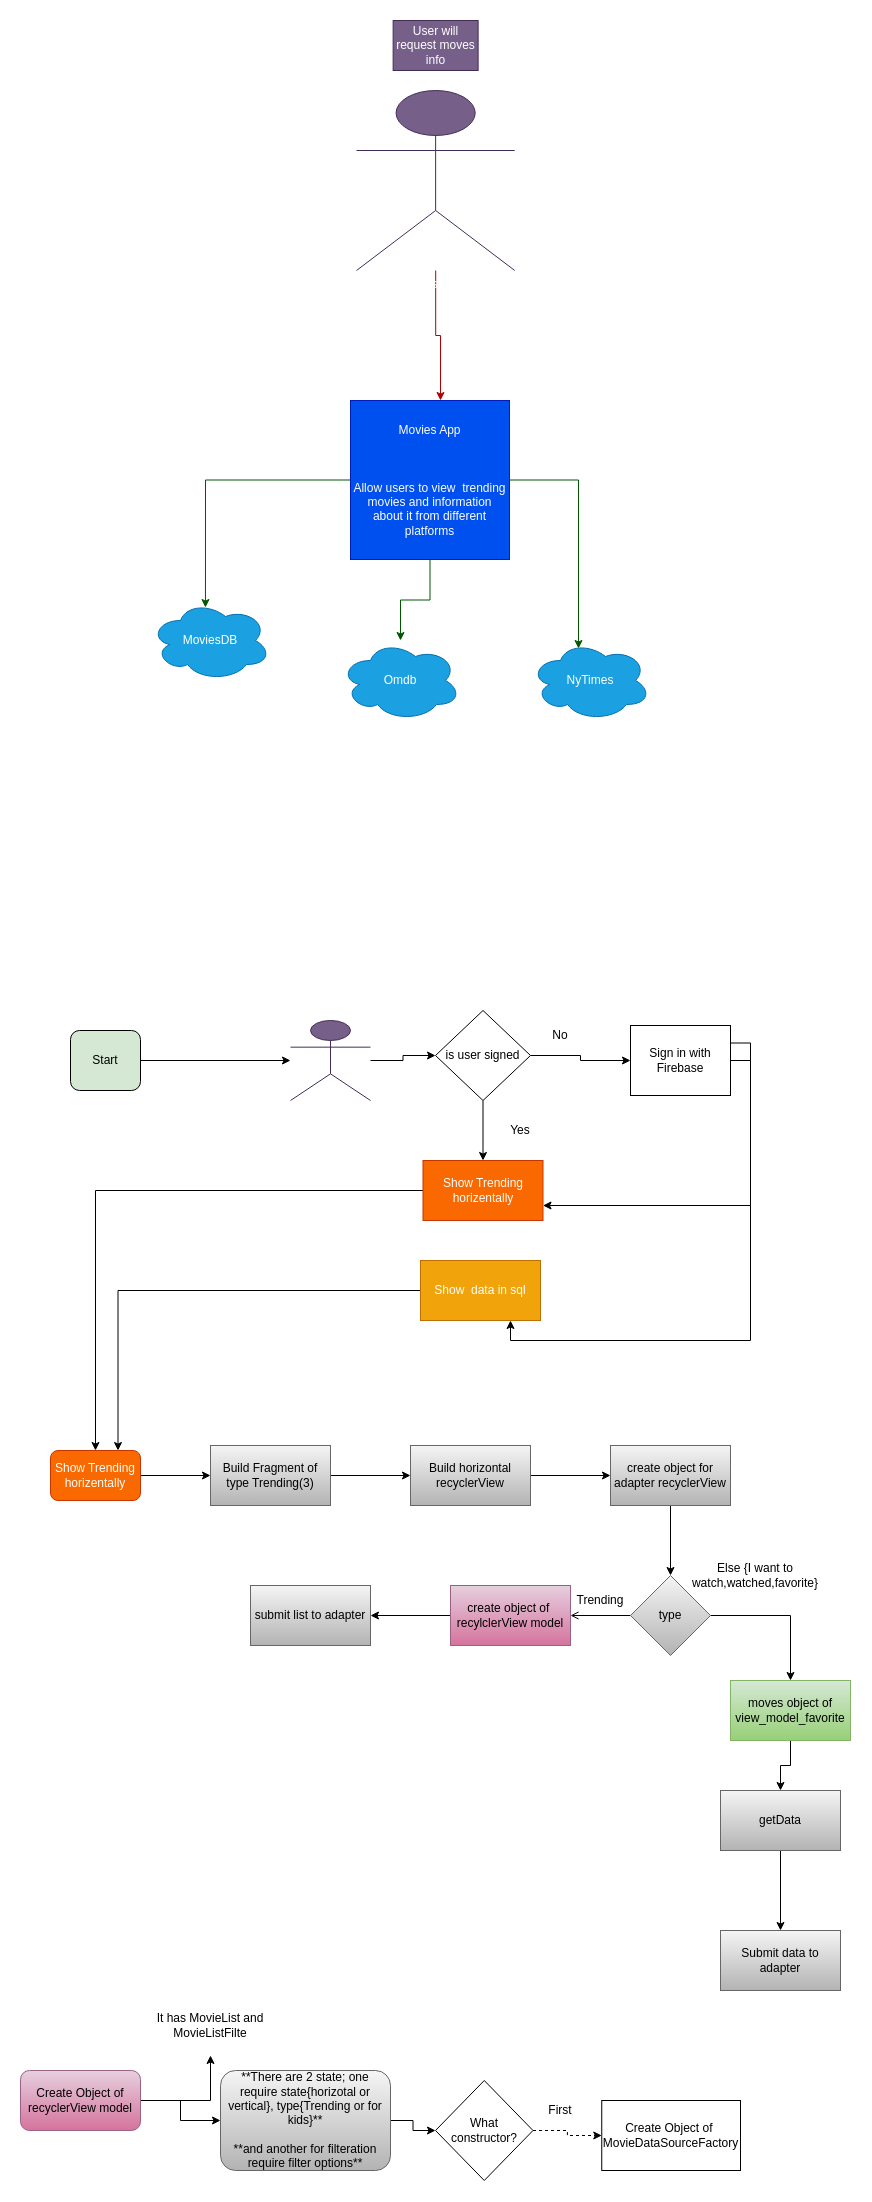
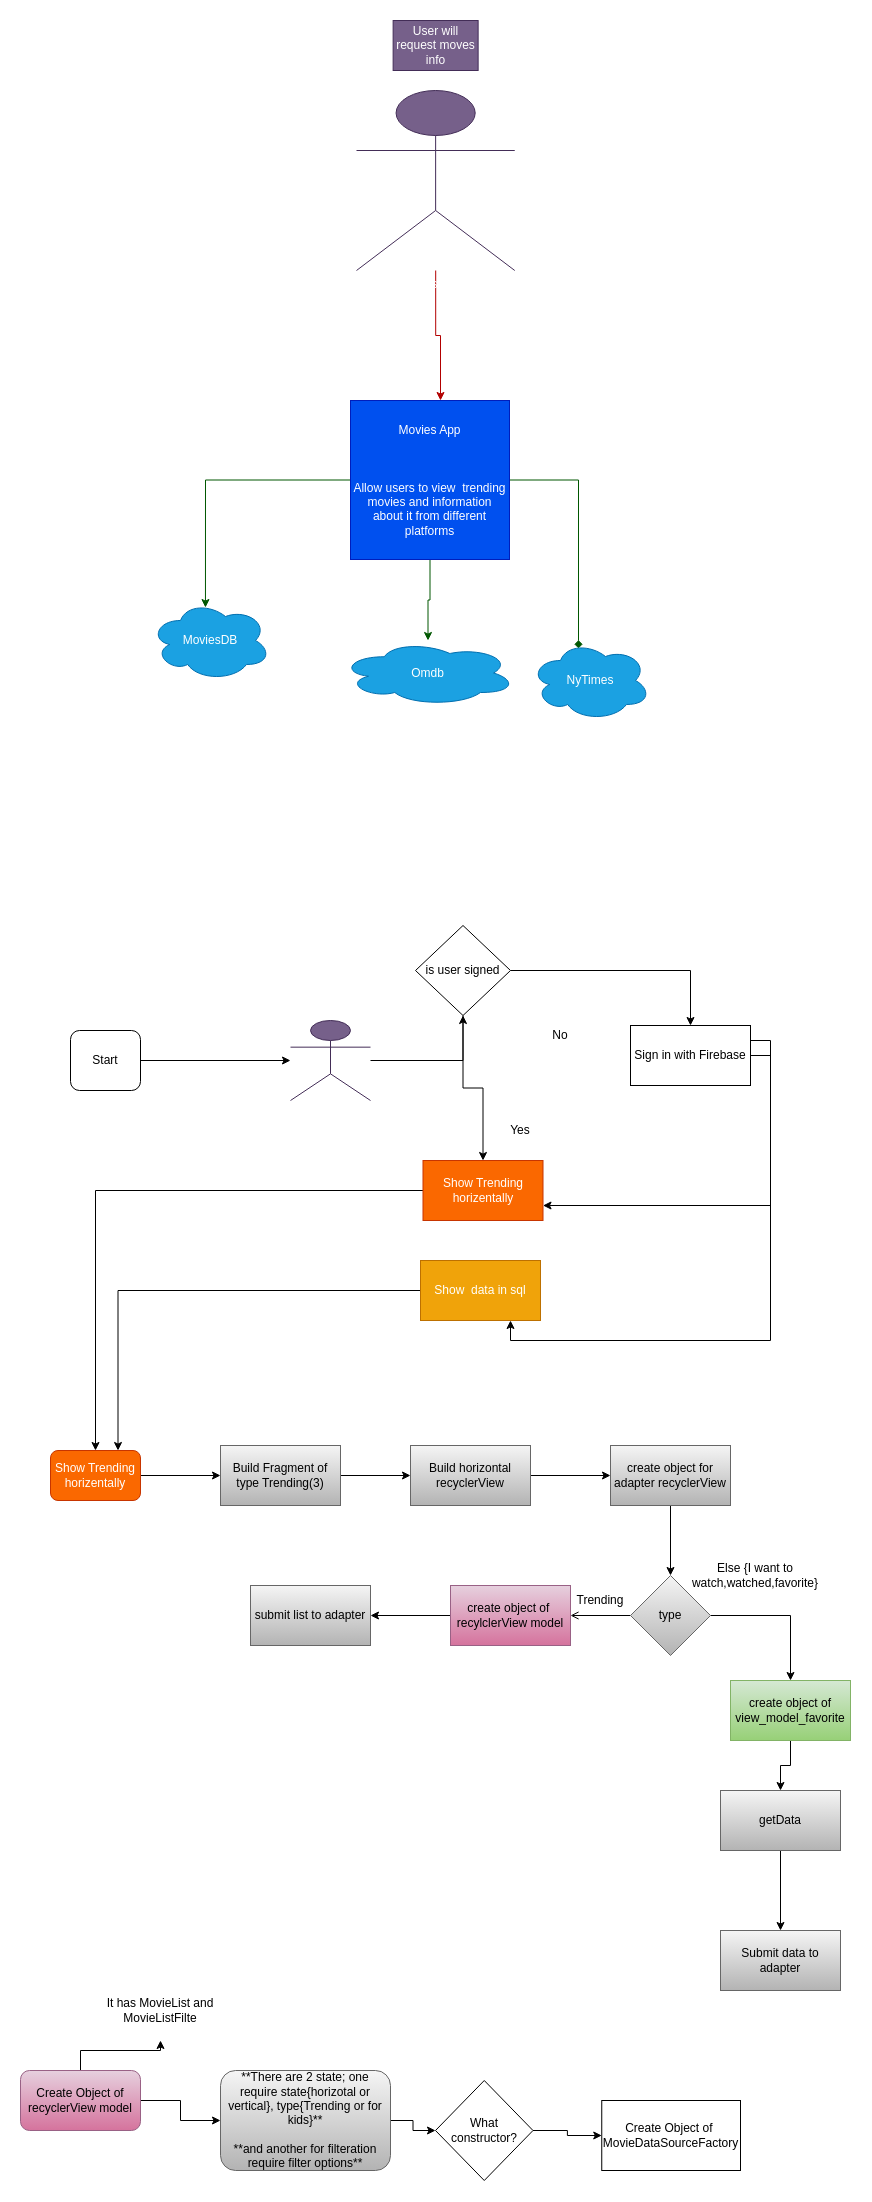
(579, 640) -> (579, 640)
(401, 681) -> (428, 673)
(483, 1056) -> (463, 971)
(106, 1061) -> (106, 1061)
(681, 1061) -> (691, 1056)
(271, 1476) -> (281, 1476)
(791, 1711) -> (791, 1711)
(211, 2026) -> (161, 2011)
(561, 2111) -> none
(566, 2131) -> (566, 2131)
